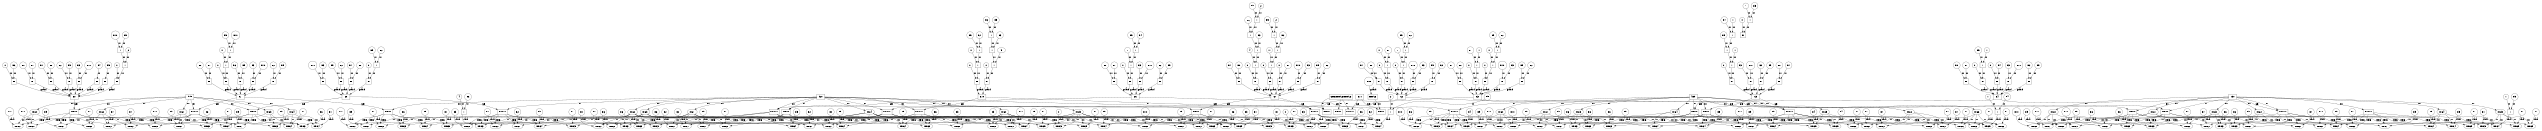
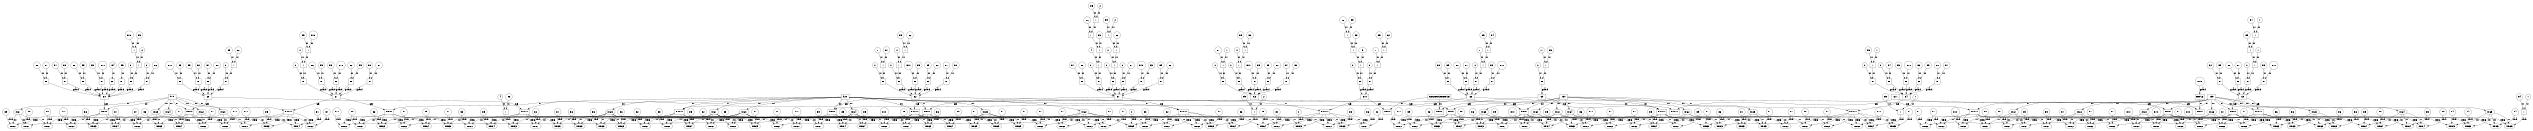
none -> (1542, 97)
